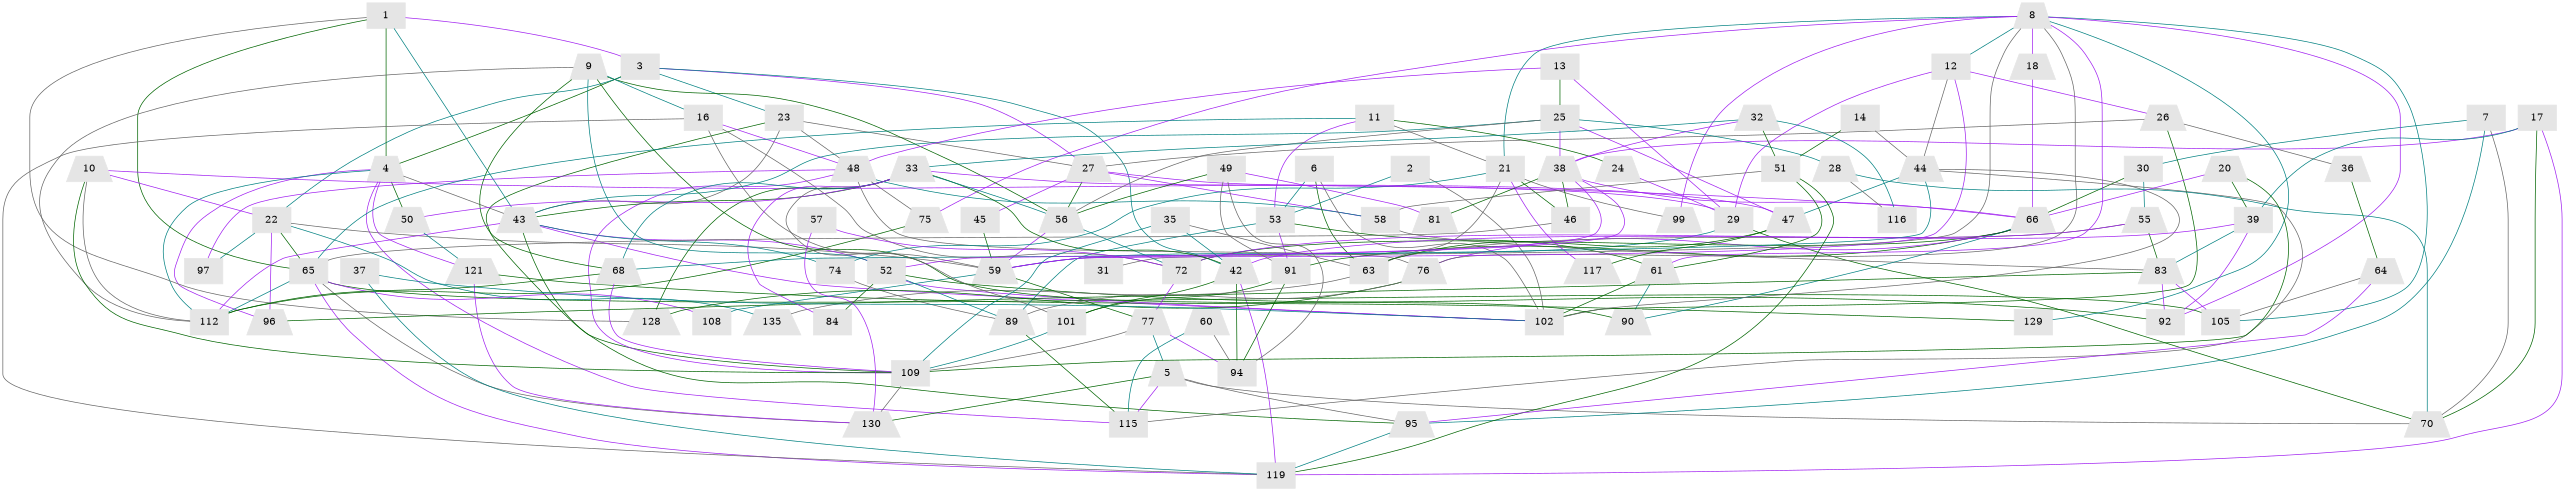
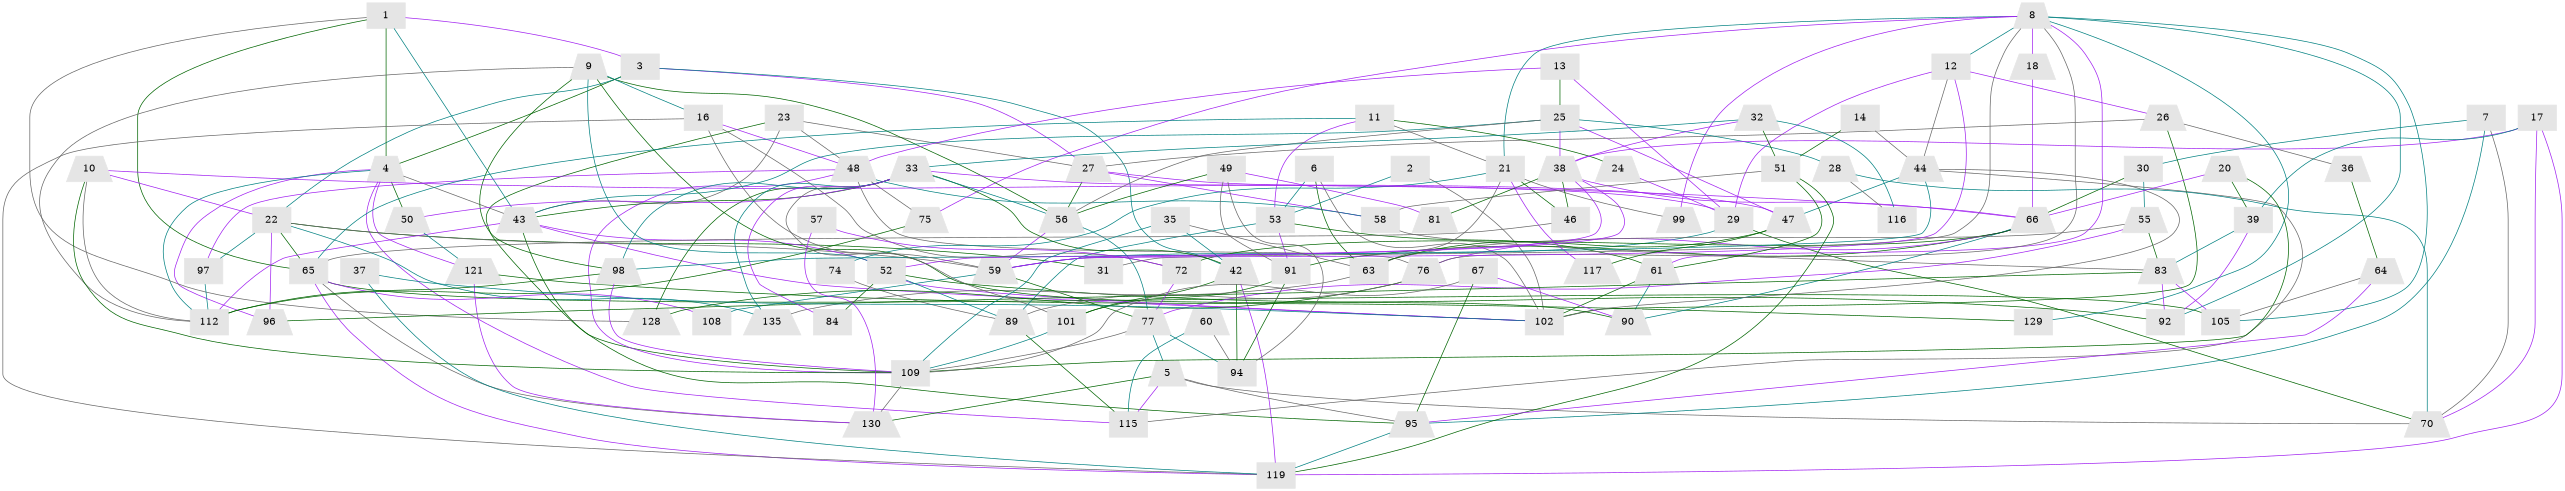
(702, 89) -> none
(2386, 90) -> (2386, 90)
none -> (748, 207)
(980, 220) -> none
(1662, 235) -> (1789, 277)
(1742, 237) -> none
(678, 241) -> none
none -> (688, 243)
(1117, 244) -> (1135, 267)
(619, 271) -> (619, 271)
none -> (1478, 271)
(2535, 296) -> (2535, 296)
(259, 297) -> (207, 297)
(1194, 348) -> (1194, 348)
